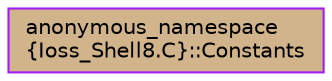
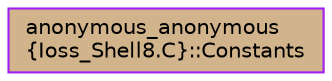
(166, 40) -> (166, 40)
